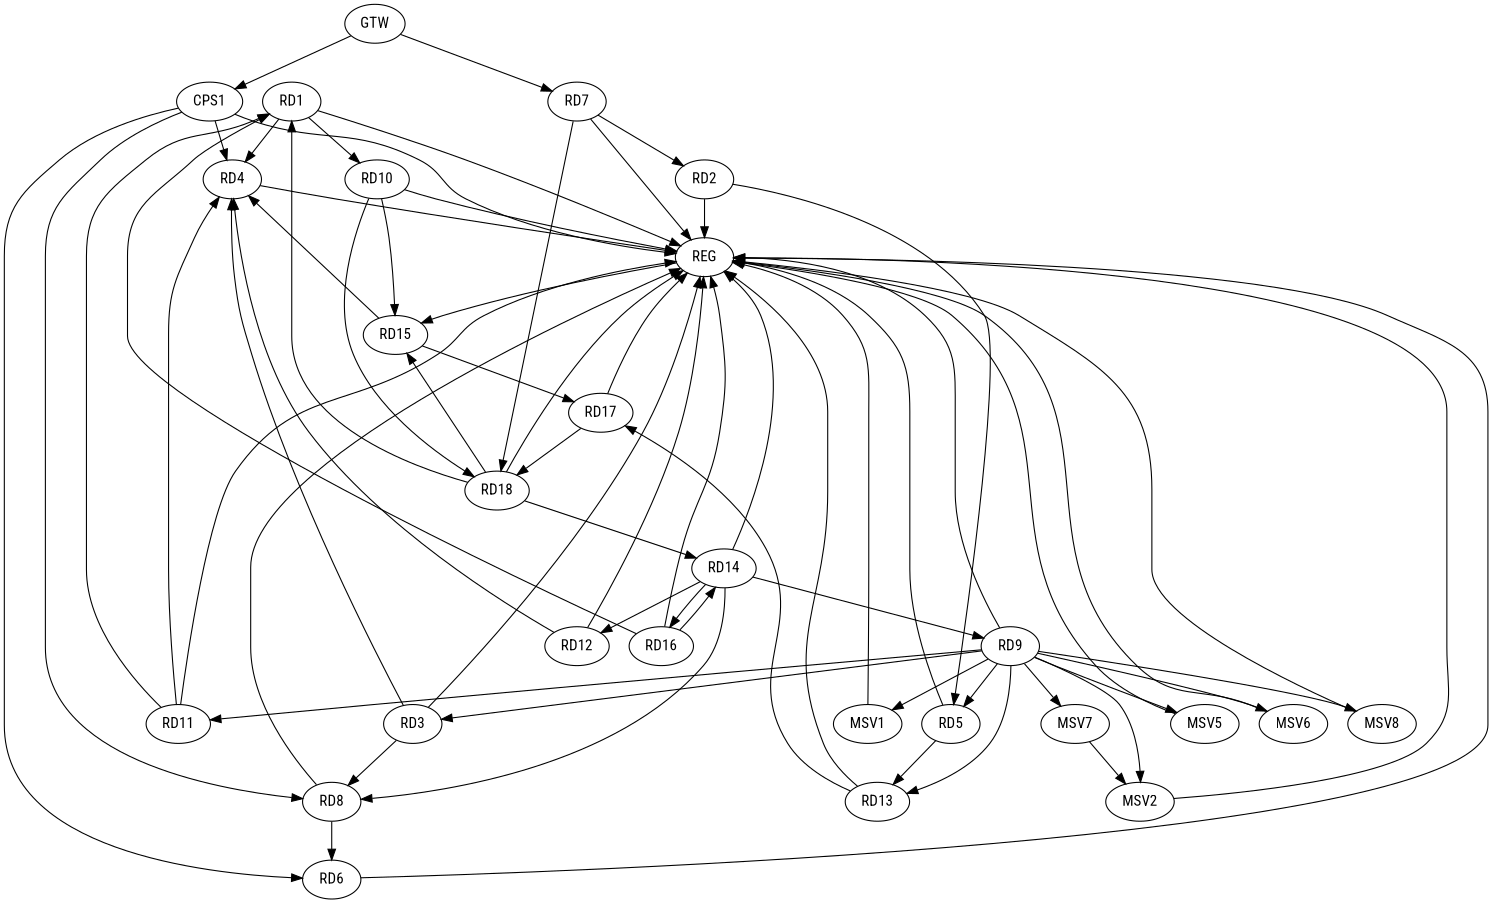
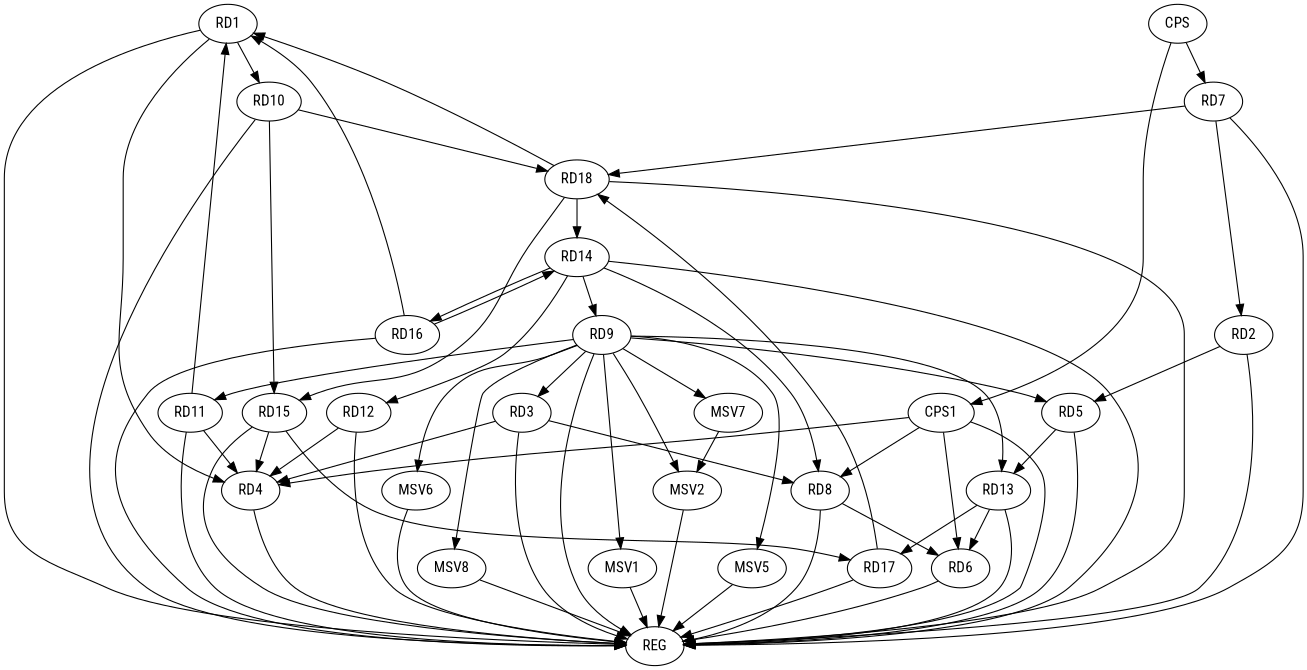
(375, 24) -> (1178, 24)
(504, 299) -> (323, 610)
none -> (982, 525)
